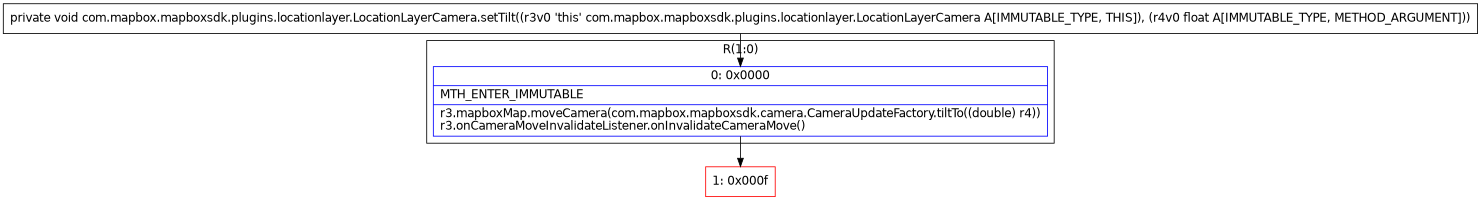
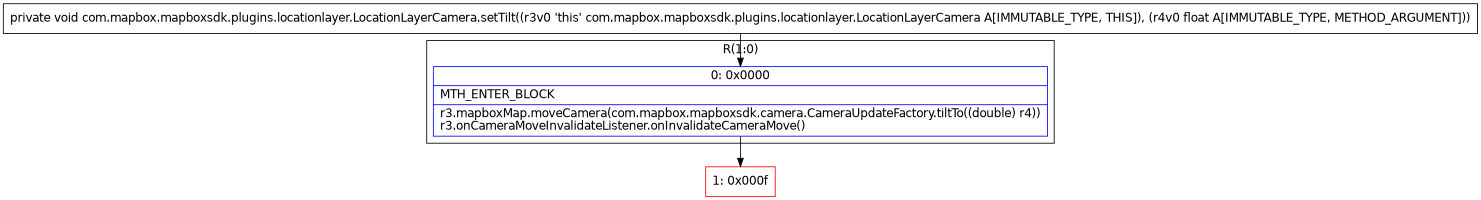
(512, 95) -> (497, 95)
